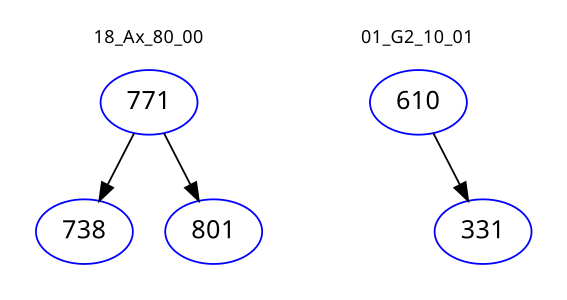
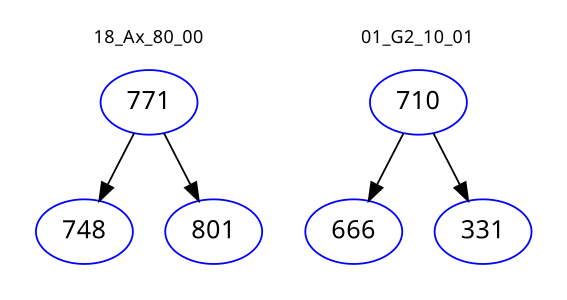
(418, 102) -> (418, 102)
(84, 232) -> (84, 232)
none -> (354, 232)
